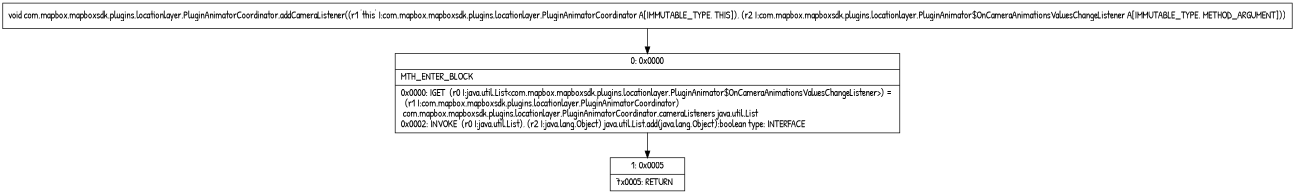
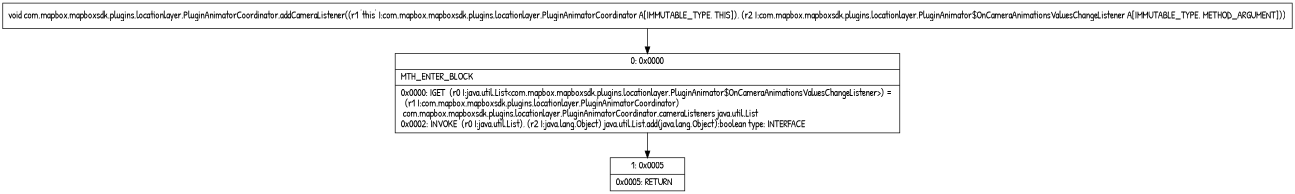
(647, 182) -> (647, 182)
